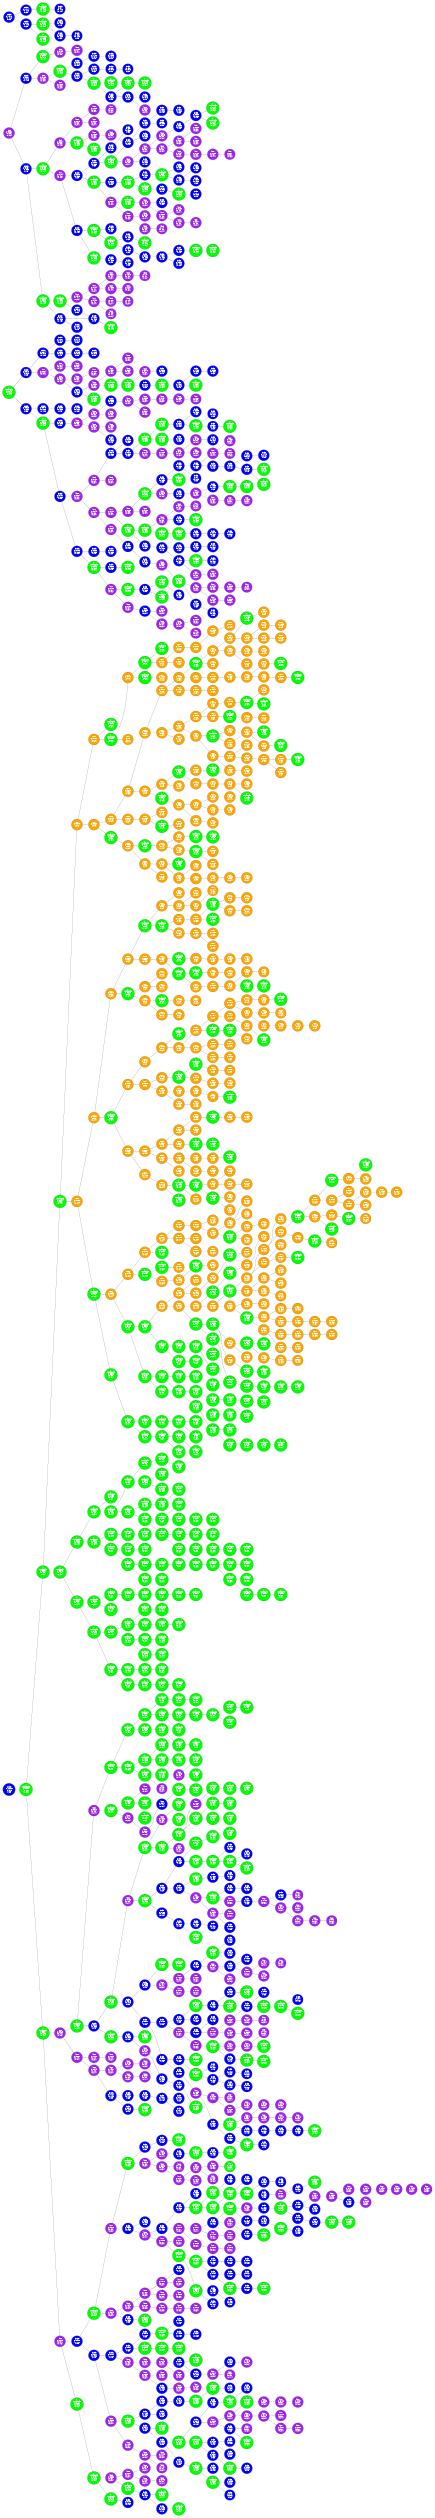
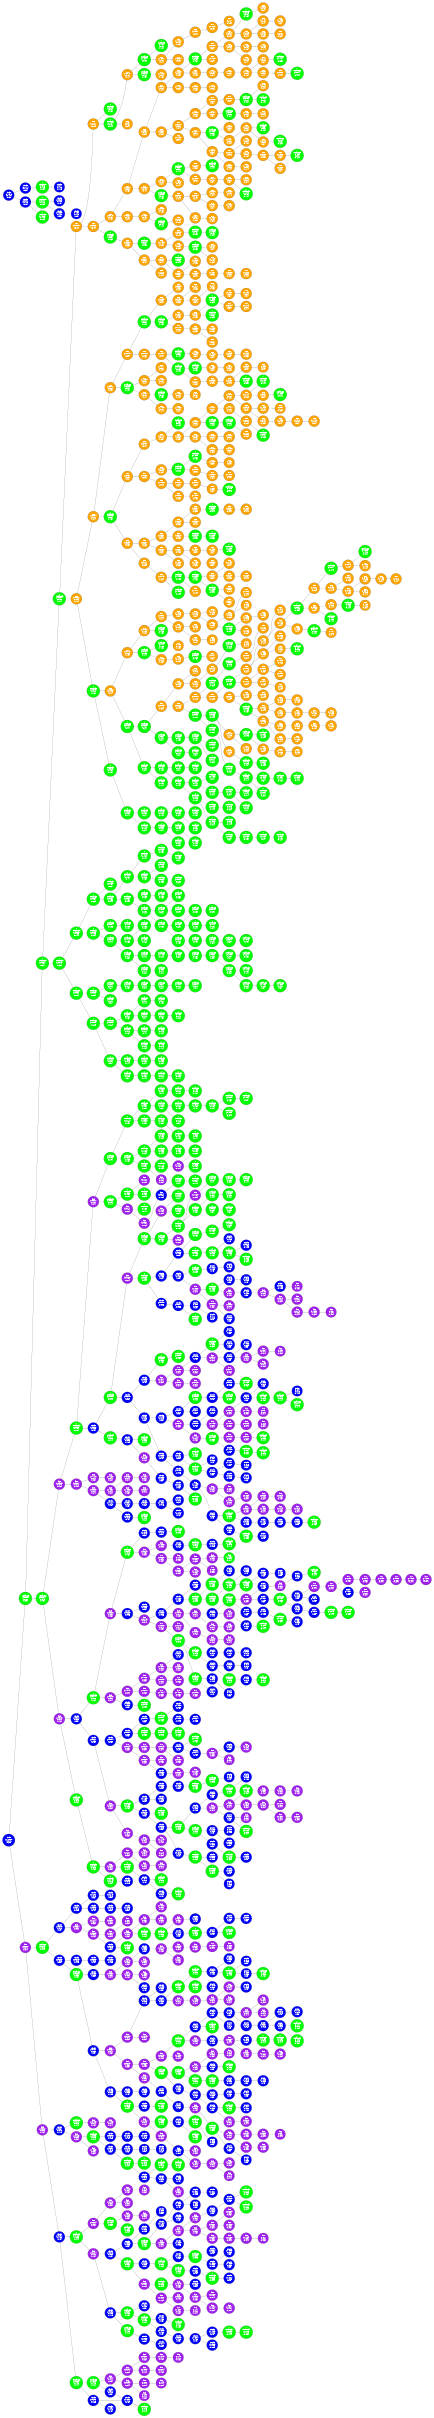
none -> (25, 1947)
(196, 2093) -> (195, 1485)
